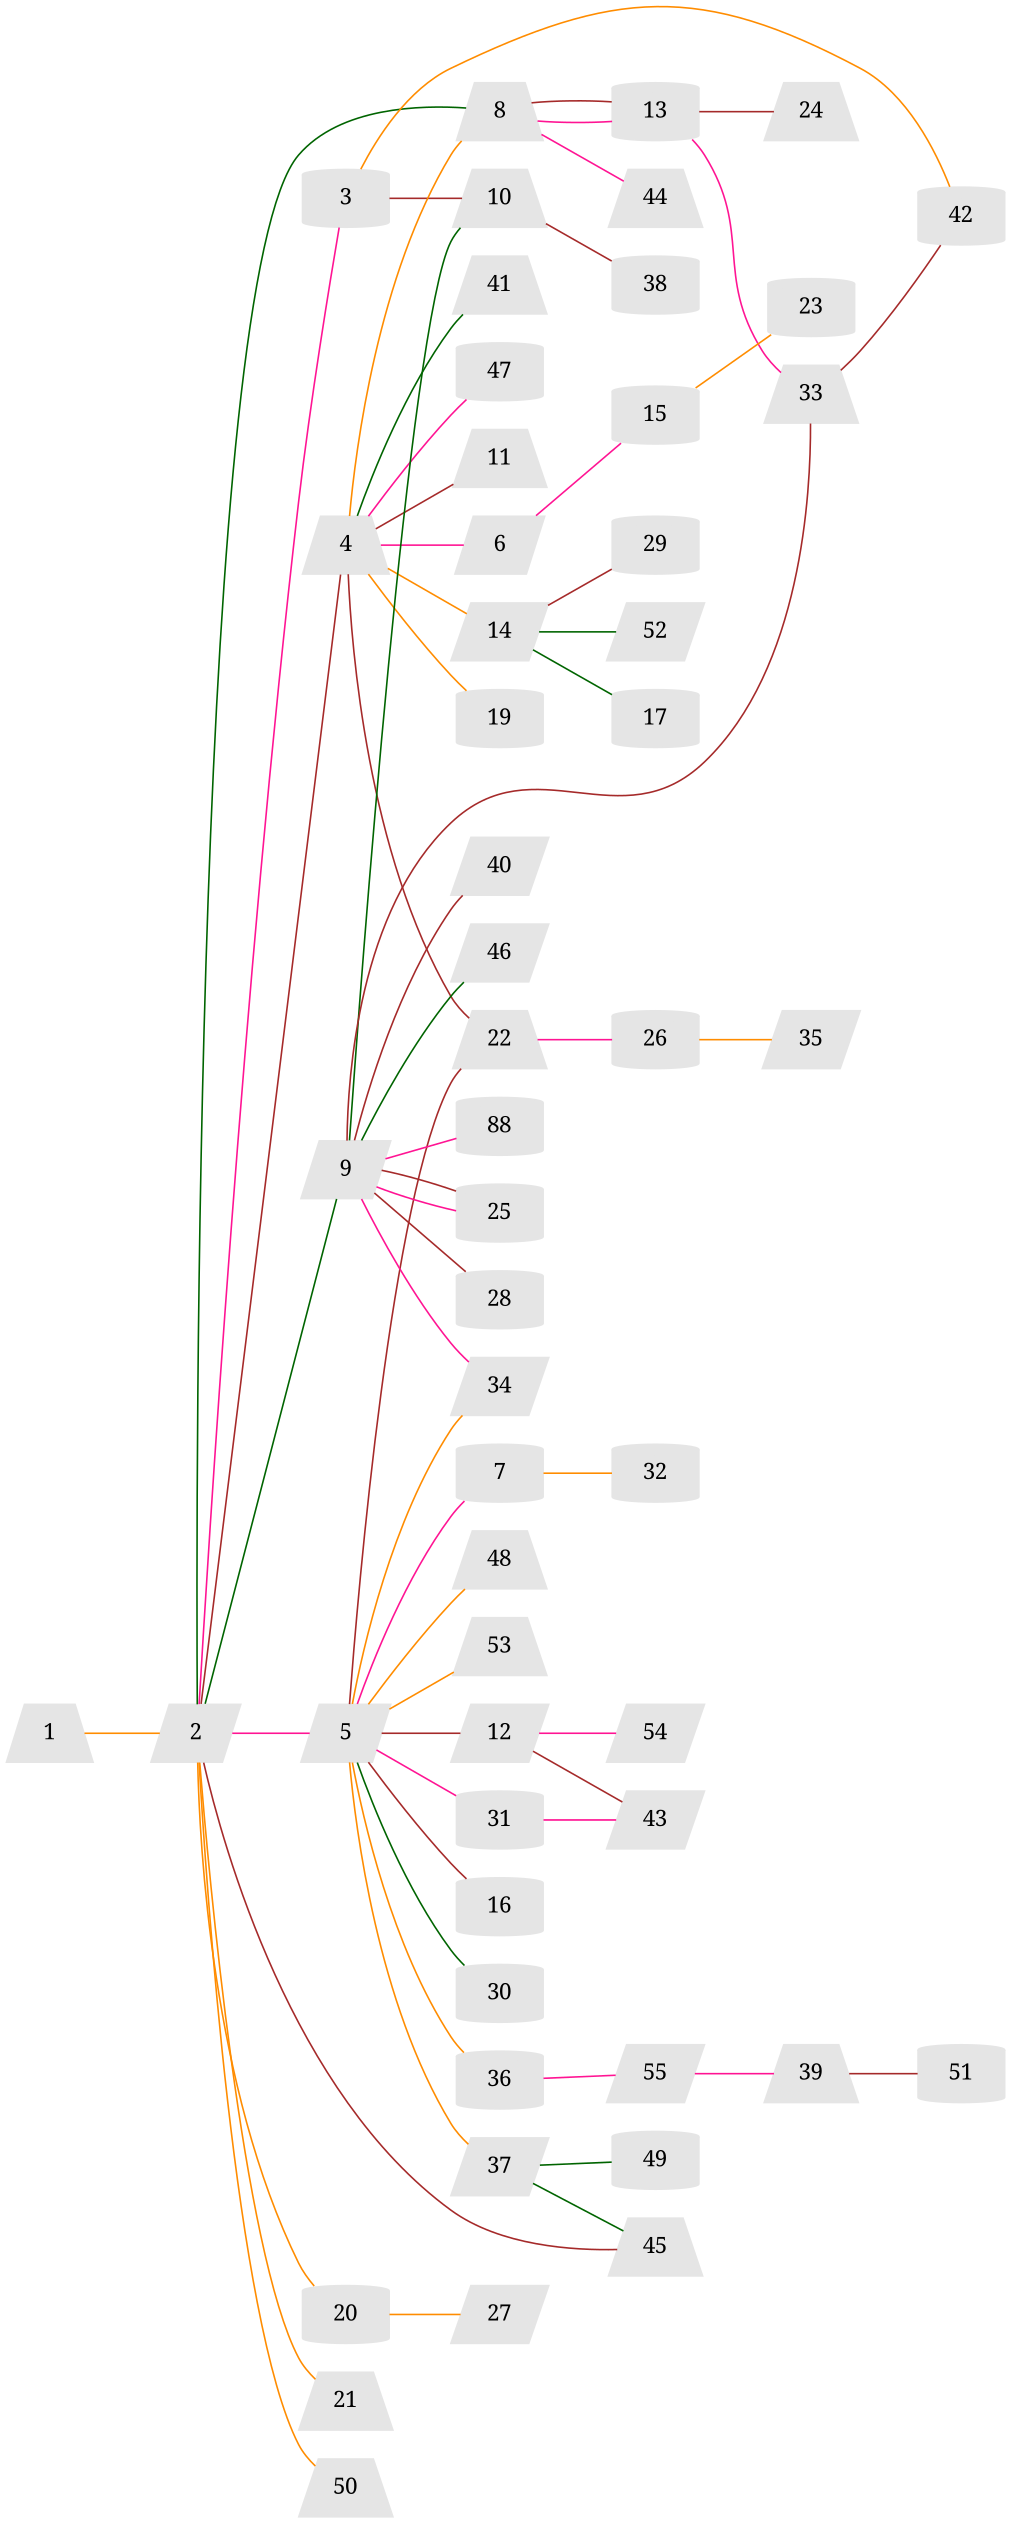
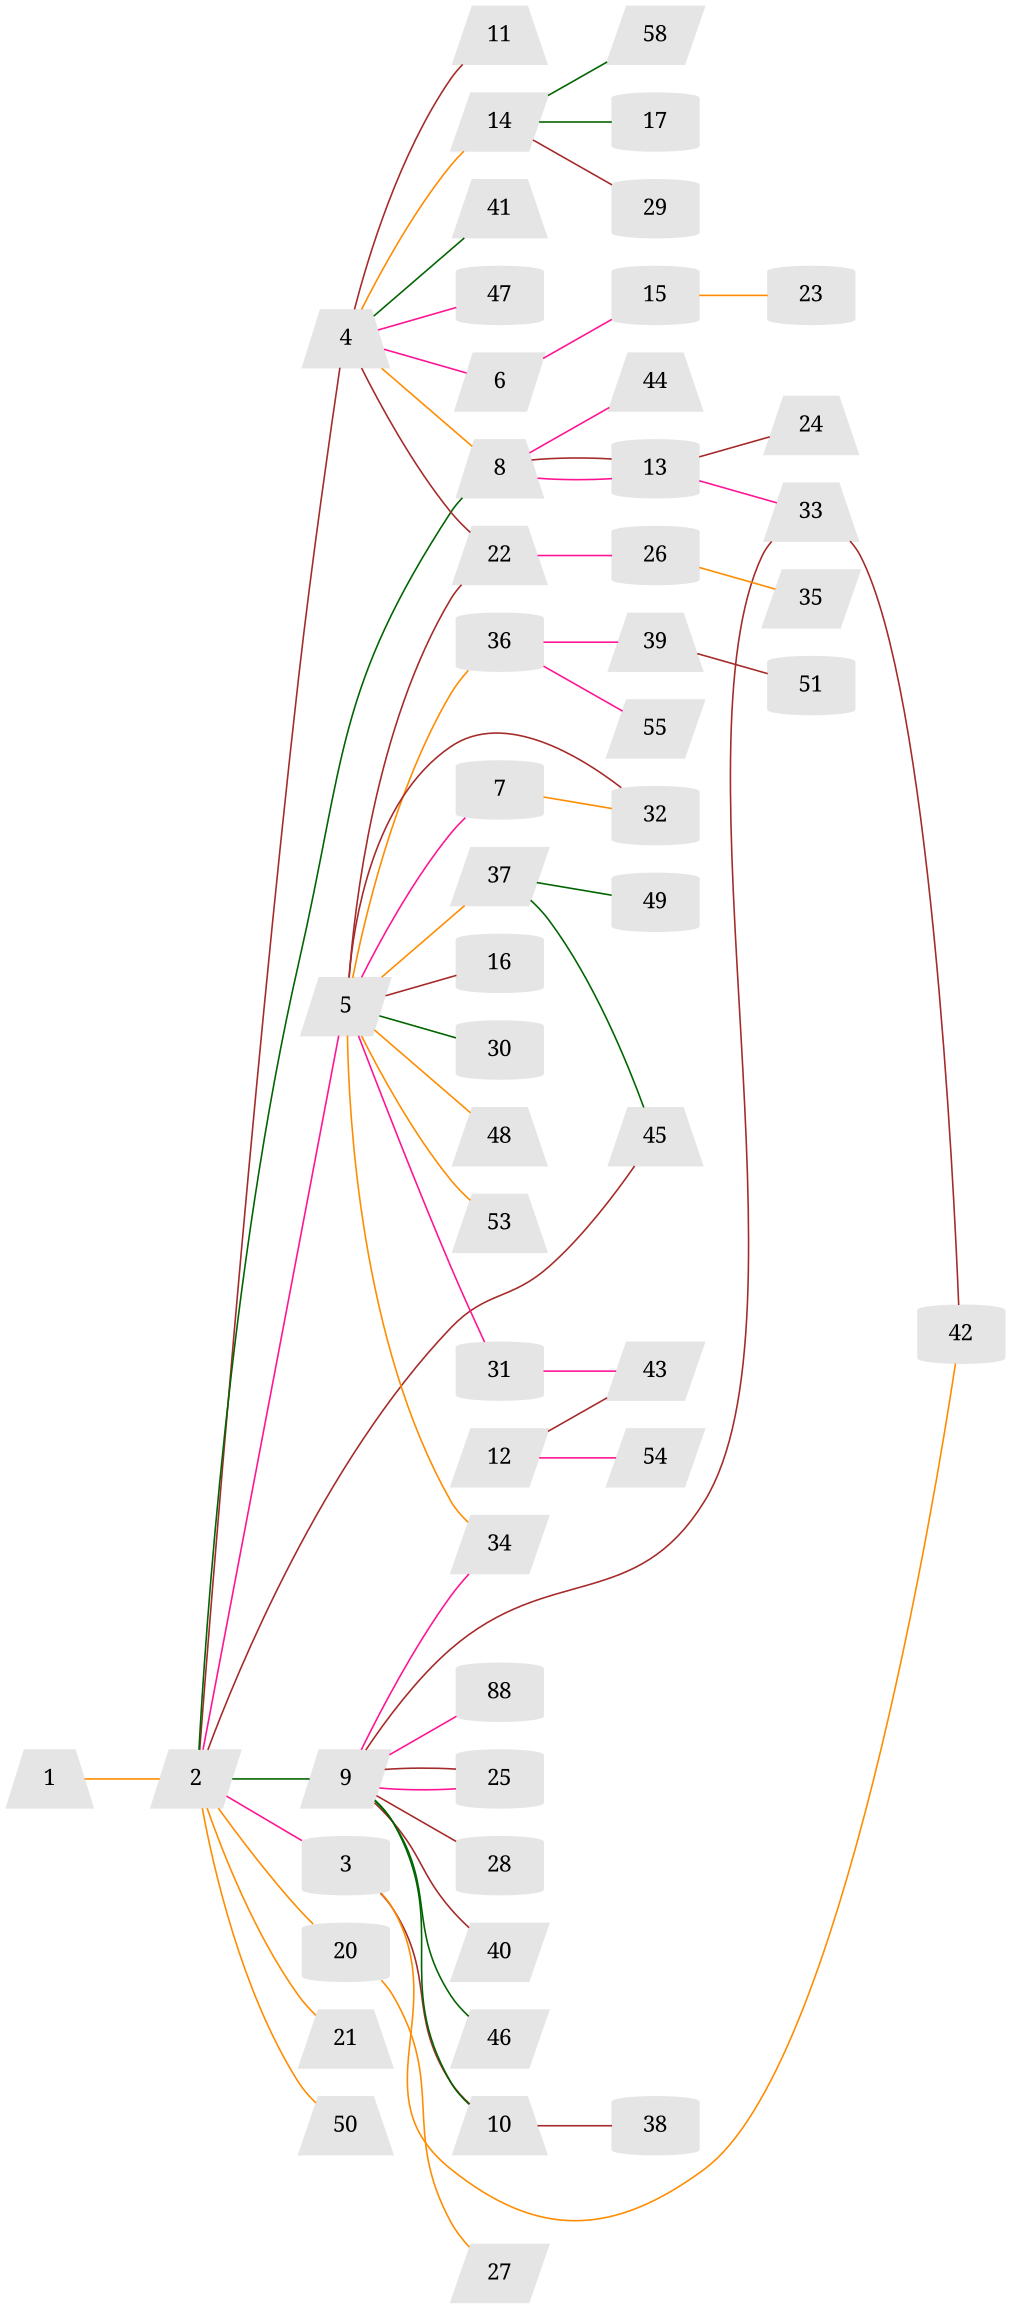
(656, 632) -> (656, 35)
(500, 718) -> none
(421, 1733) -> (431, 763)
(734, 2074) -> (581, 642)
